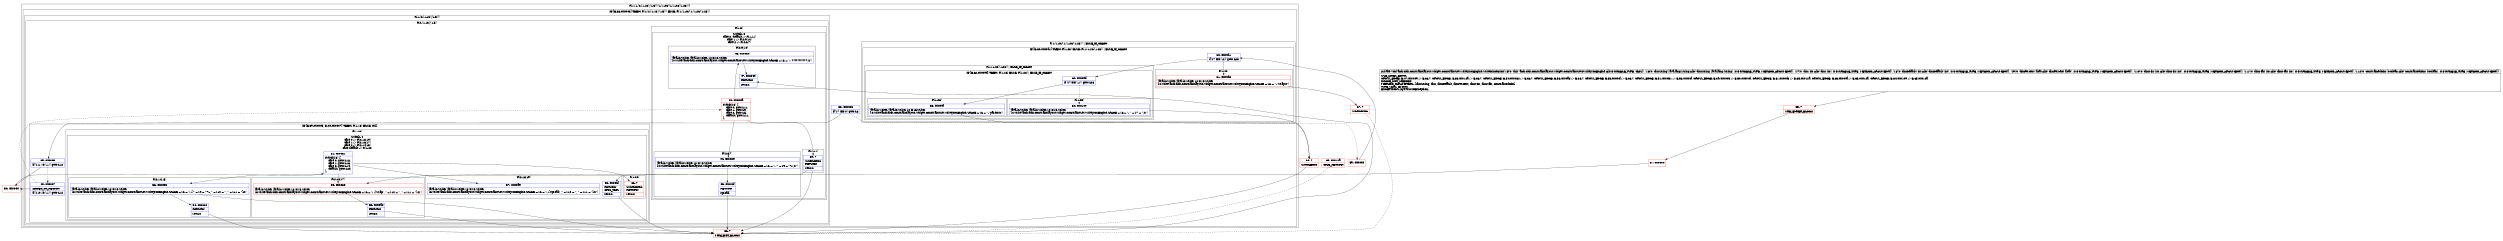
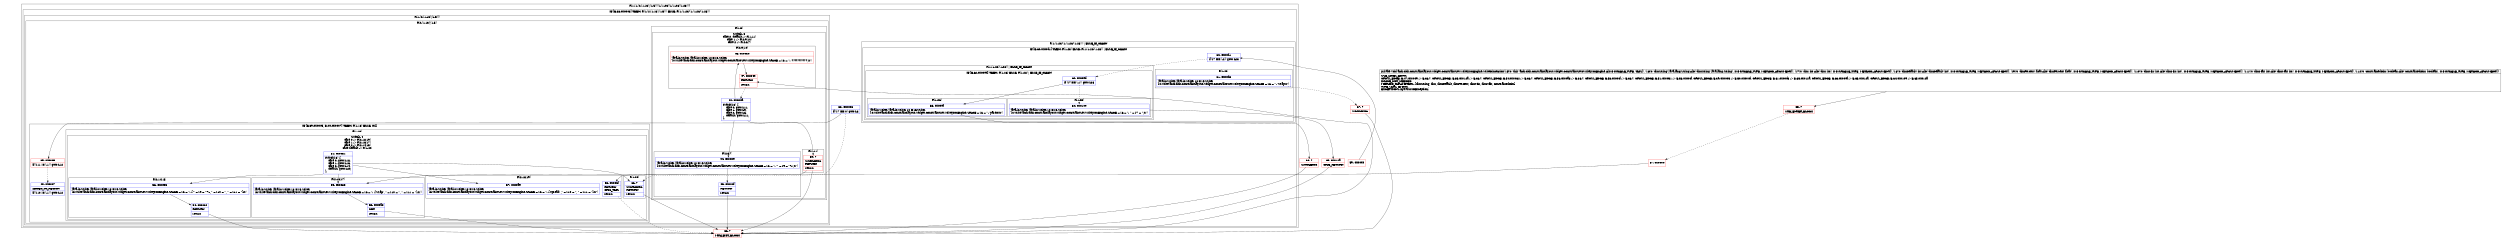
(742, 57) -> (742, 57)
(1155, 65) -> (1155, 65)
(1224, 67) -> none
(748, 81) -> (748, 81)
(1224, 81) -> (1224, 81)
(1323, 91) -> (1323, 91)
(736, 110) -> (736, 110)
(341, 112) -> (743, 92)
(1242, 114) -> (1253, 113)
(1116, 123) -> (767, 175)
(1727, 136) -> (1727, 136)
(48, 163) -> (48, 163)
(813, 163) -> (813, 163)
(11, 189) -> none
(338, 189) -> (338, 189)
(634, 189) -> (634, 189)
(725, 193) -> (725, 193)
(456, 206) -> (680, 212)
(375, 210) -> (372, 210)
(665, 229) -> (665, 229)
(1011, 229) -> (1011, 229)
(1121, 233) -> (1121, 233)
